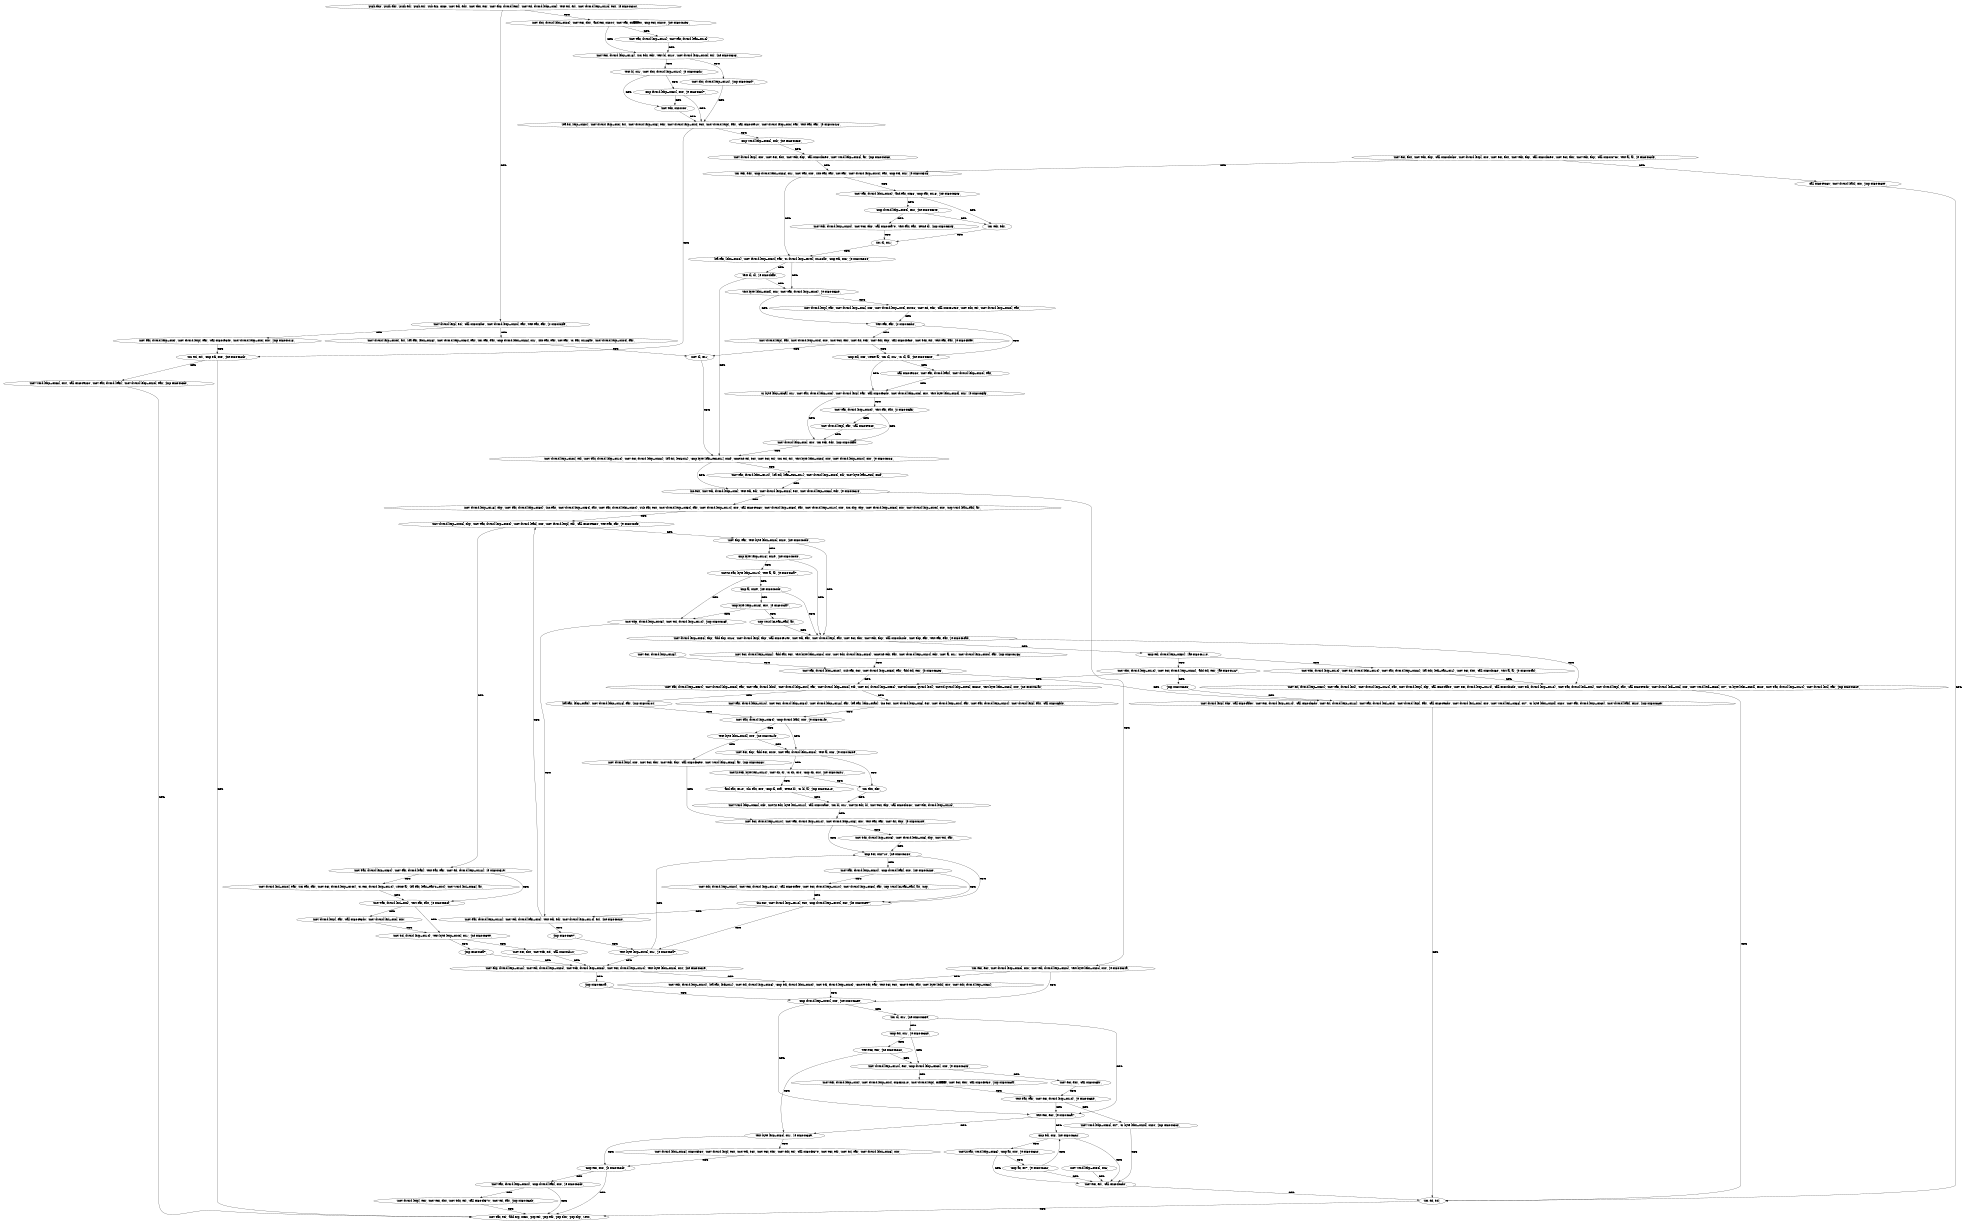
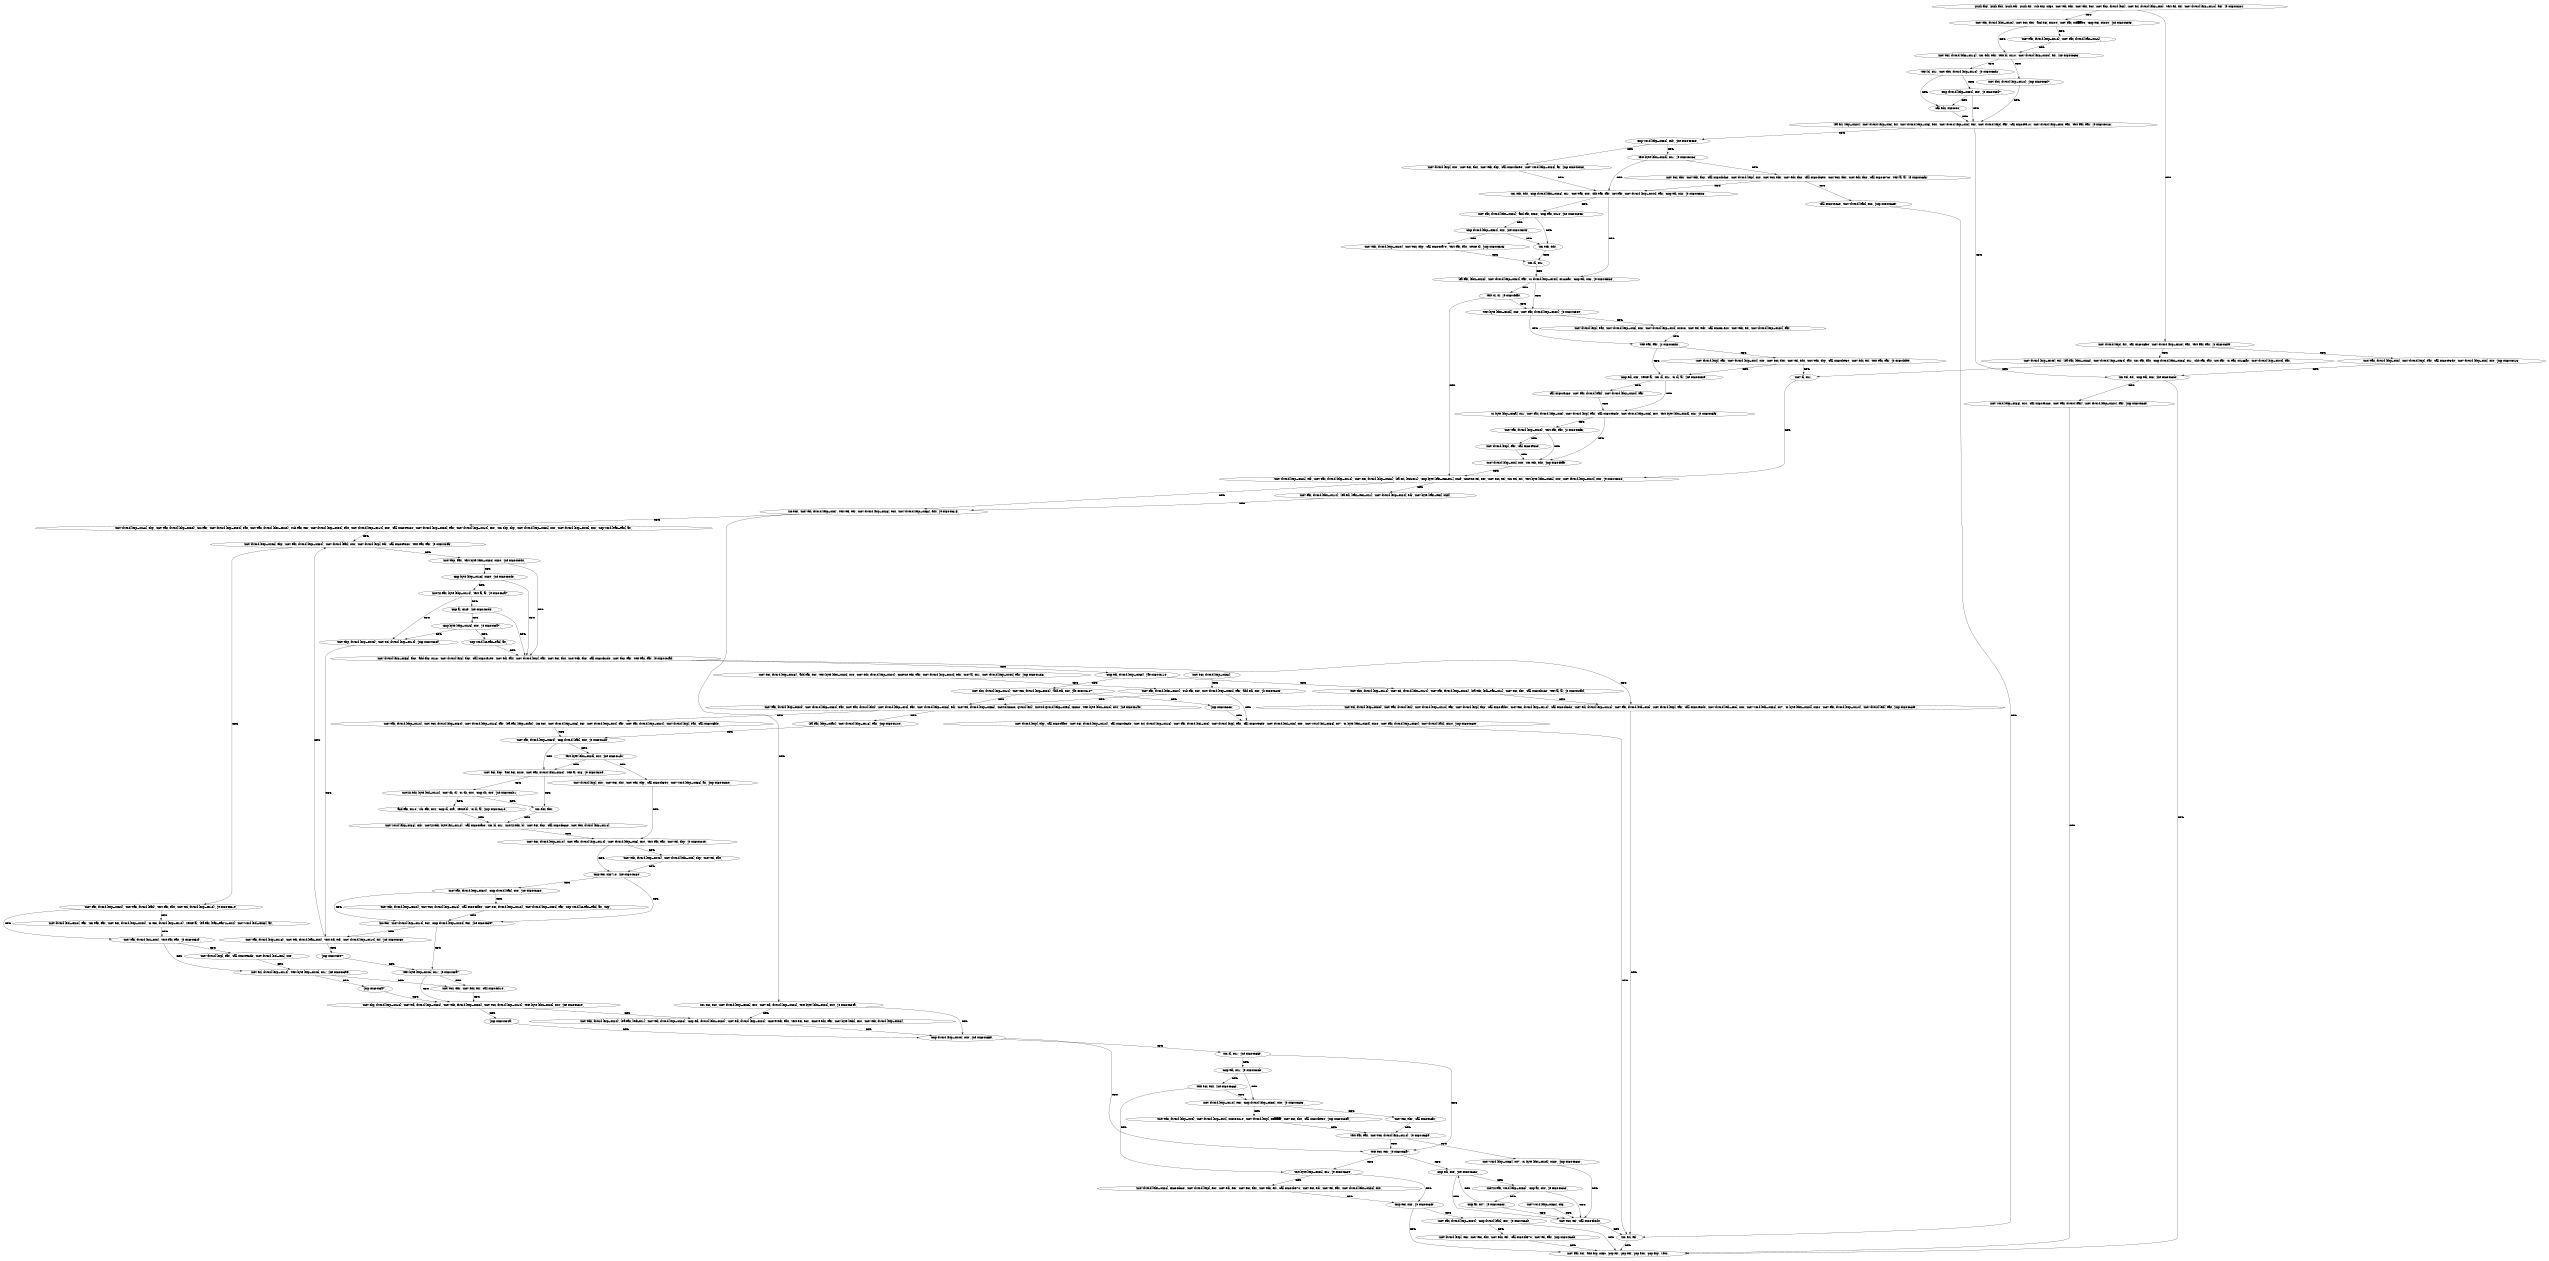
(675, 109) -> (1948, 109)
none -> (1668, 158)
(714, 861) -> (452, 980)
